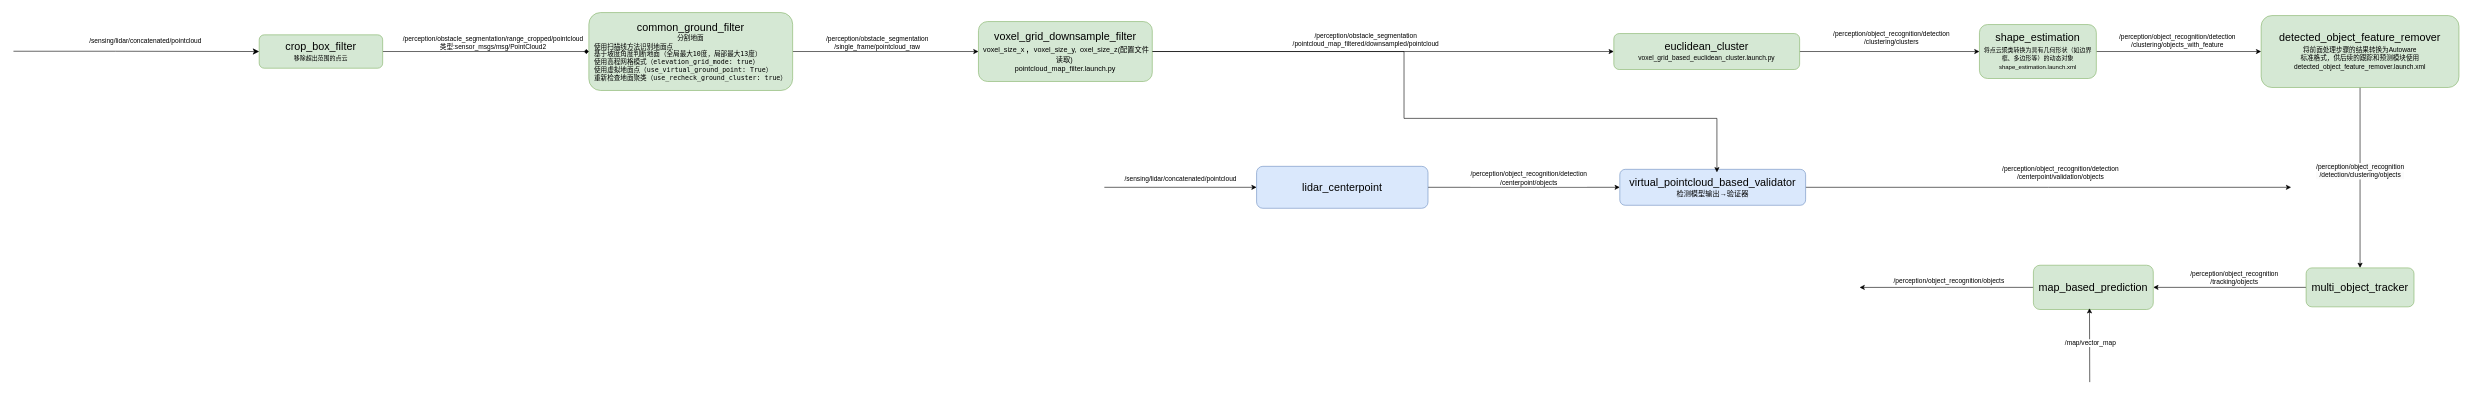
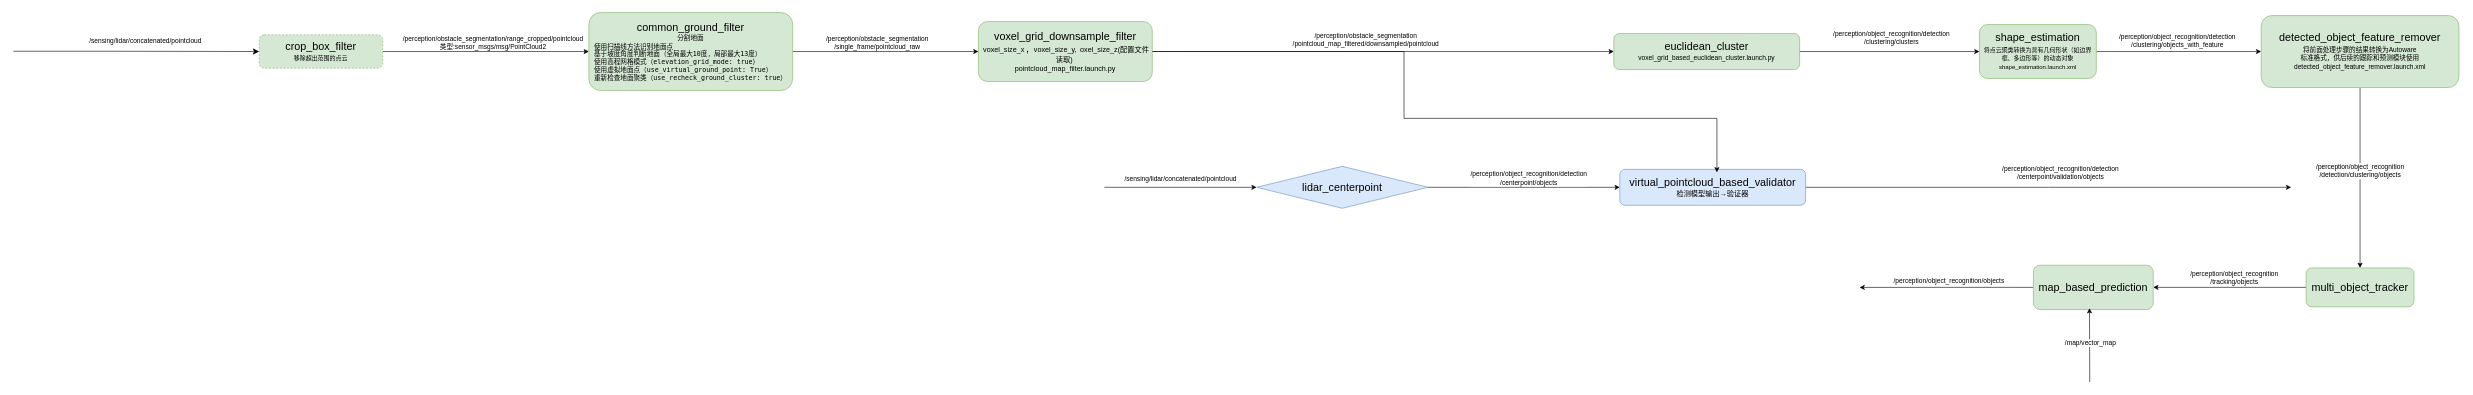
(320, 52) -> (320, 52)
(583, 52) -> (583, 52)
(1343, 188) -> (1343, 188)
